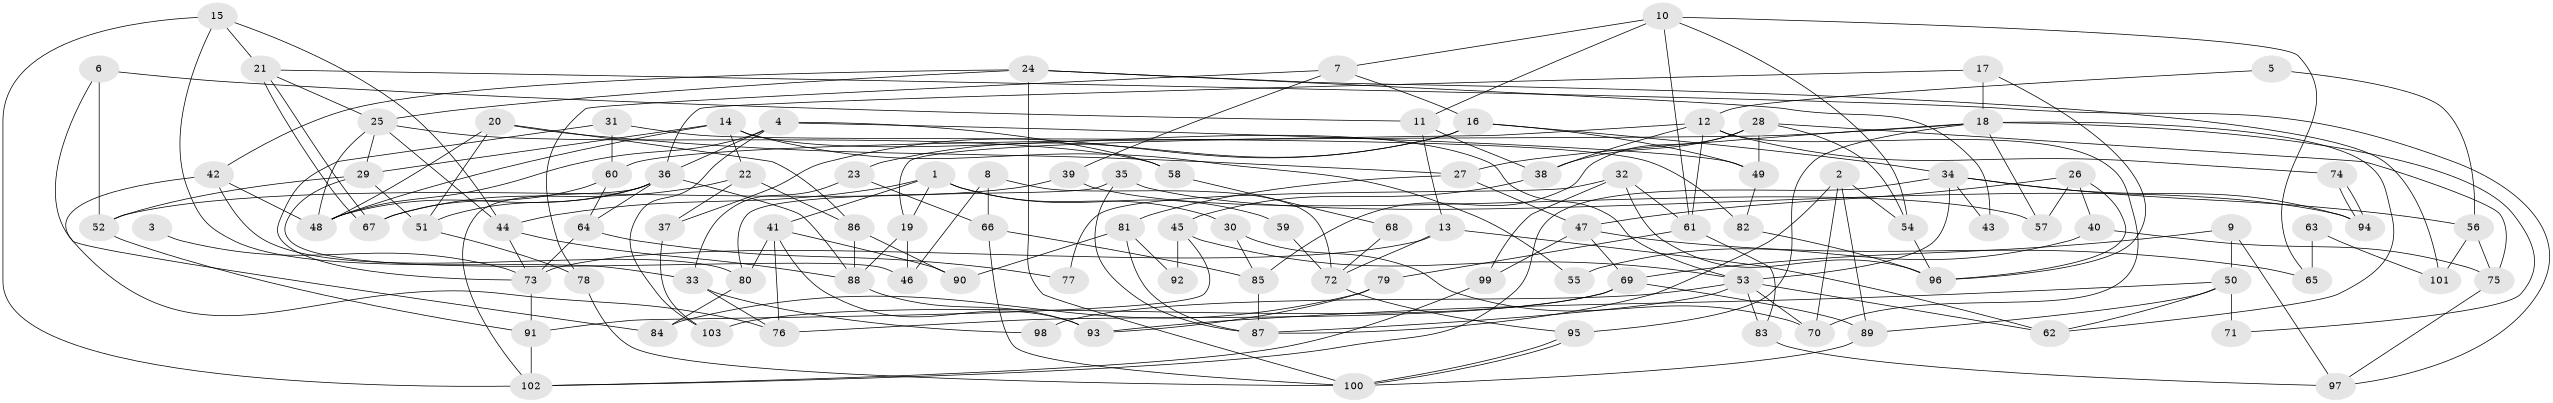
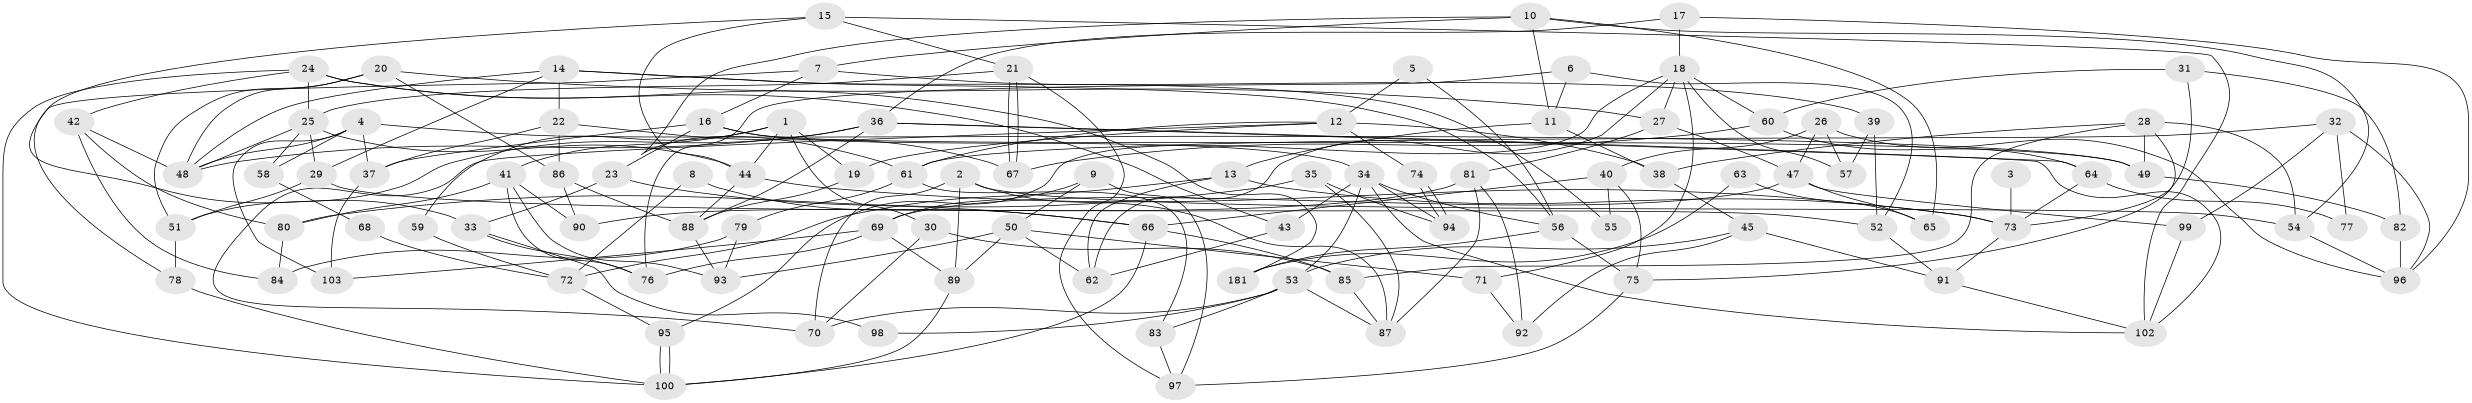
(722, 149) -> (366, 148)
(1453, 153) -> (1258, 96)
none -> (1378, 201)
(907, 281) -> none
(2440, 281) -> (1238, 281)
(1883, 305) -> (1193, 253)
none -> (1502, 307)
